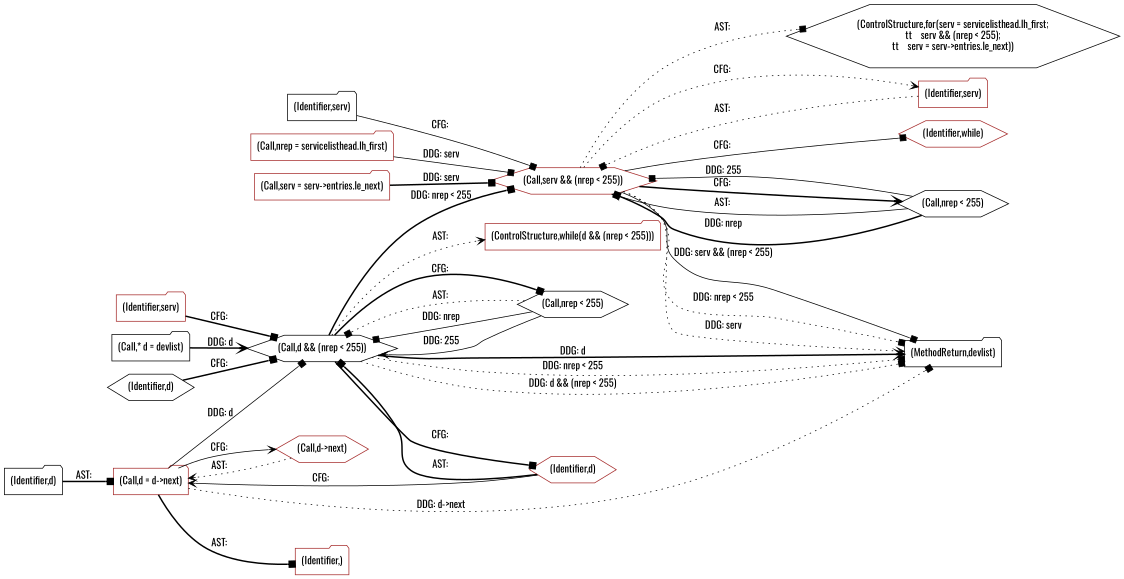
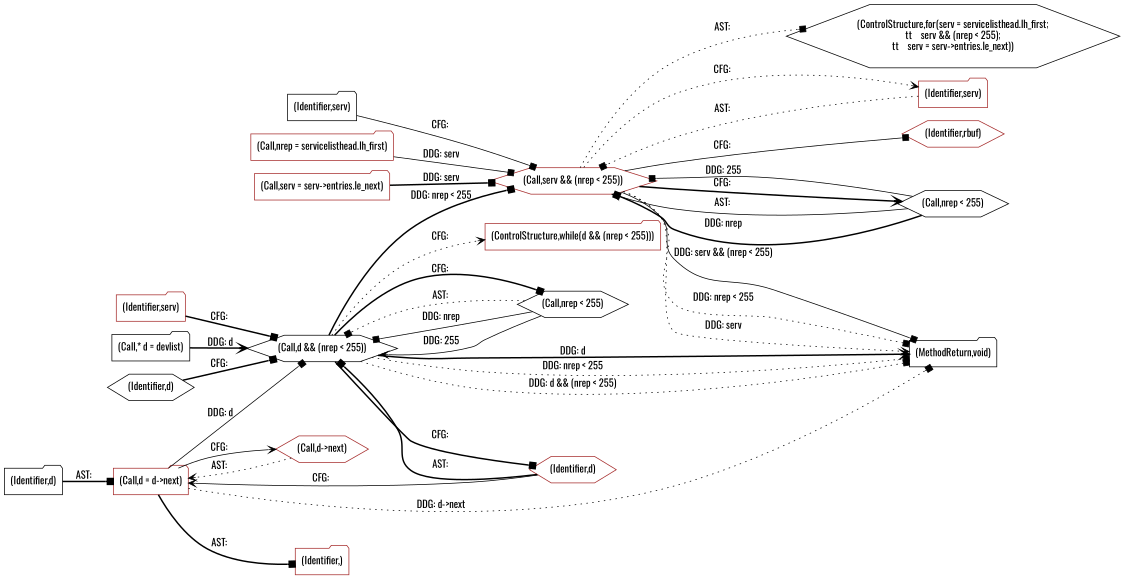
(953, 134) -> (953, 134)
(441, 237) -> (441, 237)
(953, 354) -> (953, 354)
